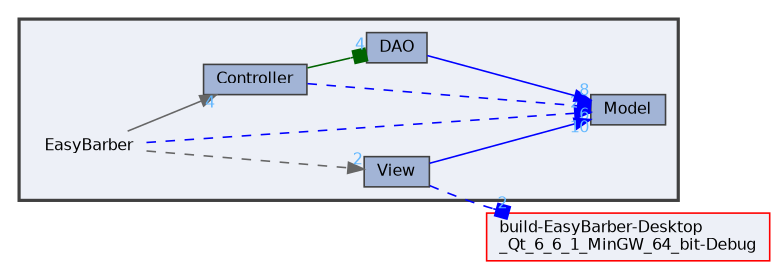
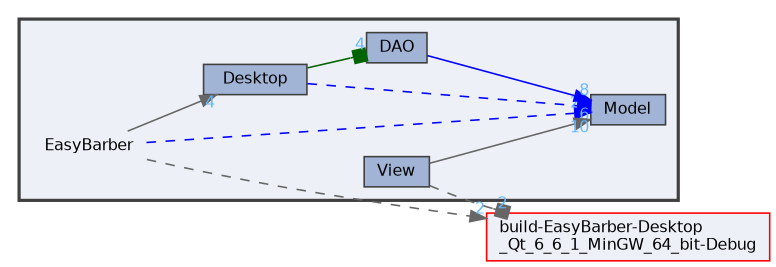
(255, 80) -> (255, 80)
(502, 144) -> (502, 144)
(247, 159) -> (300, 190)
(461, 198) -> (461, 198)
